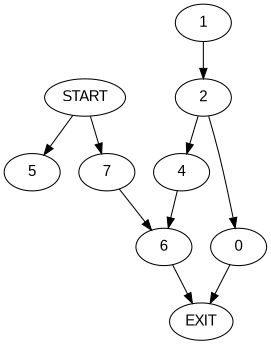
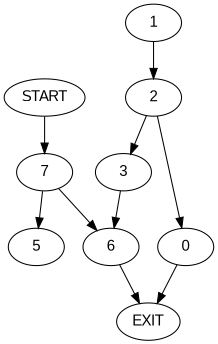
(62, 131) -> (41, 204)
(182, 172) -> (123, 172)
